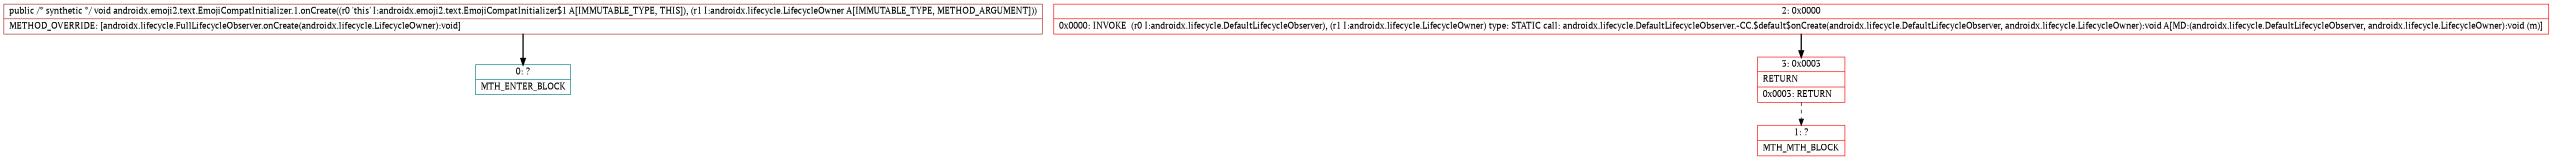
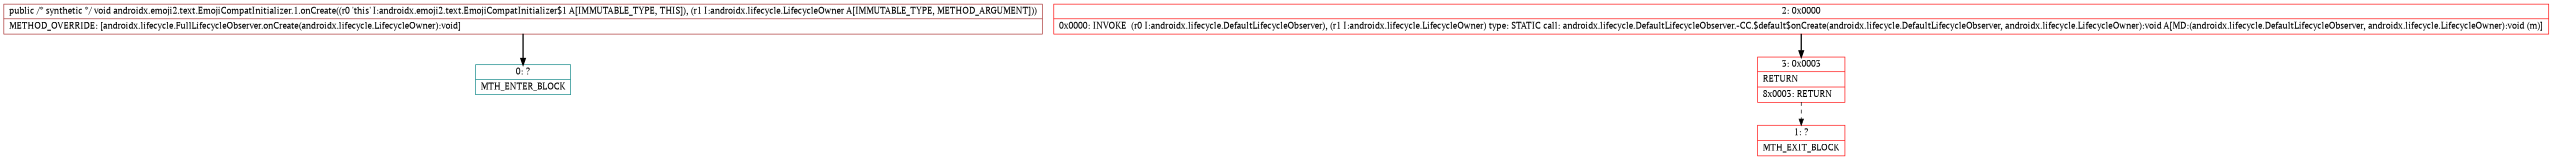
(1801, 94) -> (1801, 94)
(1801, 148) -> (1801, 148)
